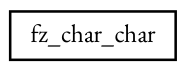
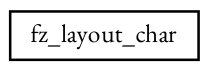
(93, 36) -> (104, 36)
